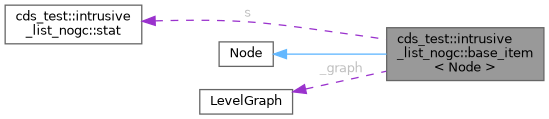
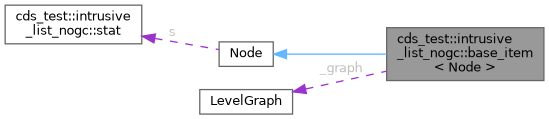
(271, 24) -> (187, 44)
